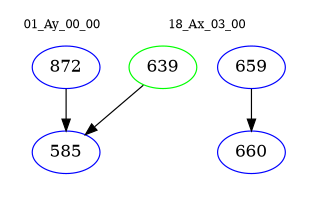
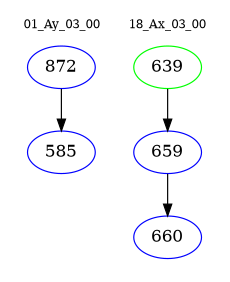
(62, 25) -> (62, 25)
(127, 99) -> (168, 104)
